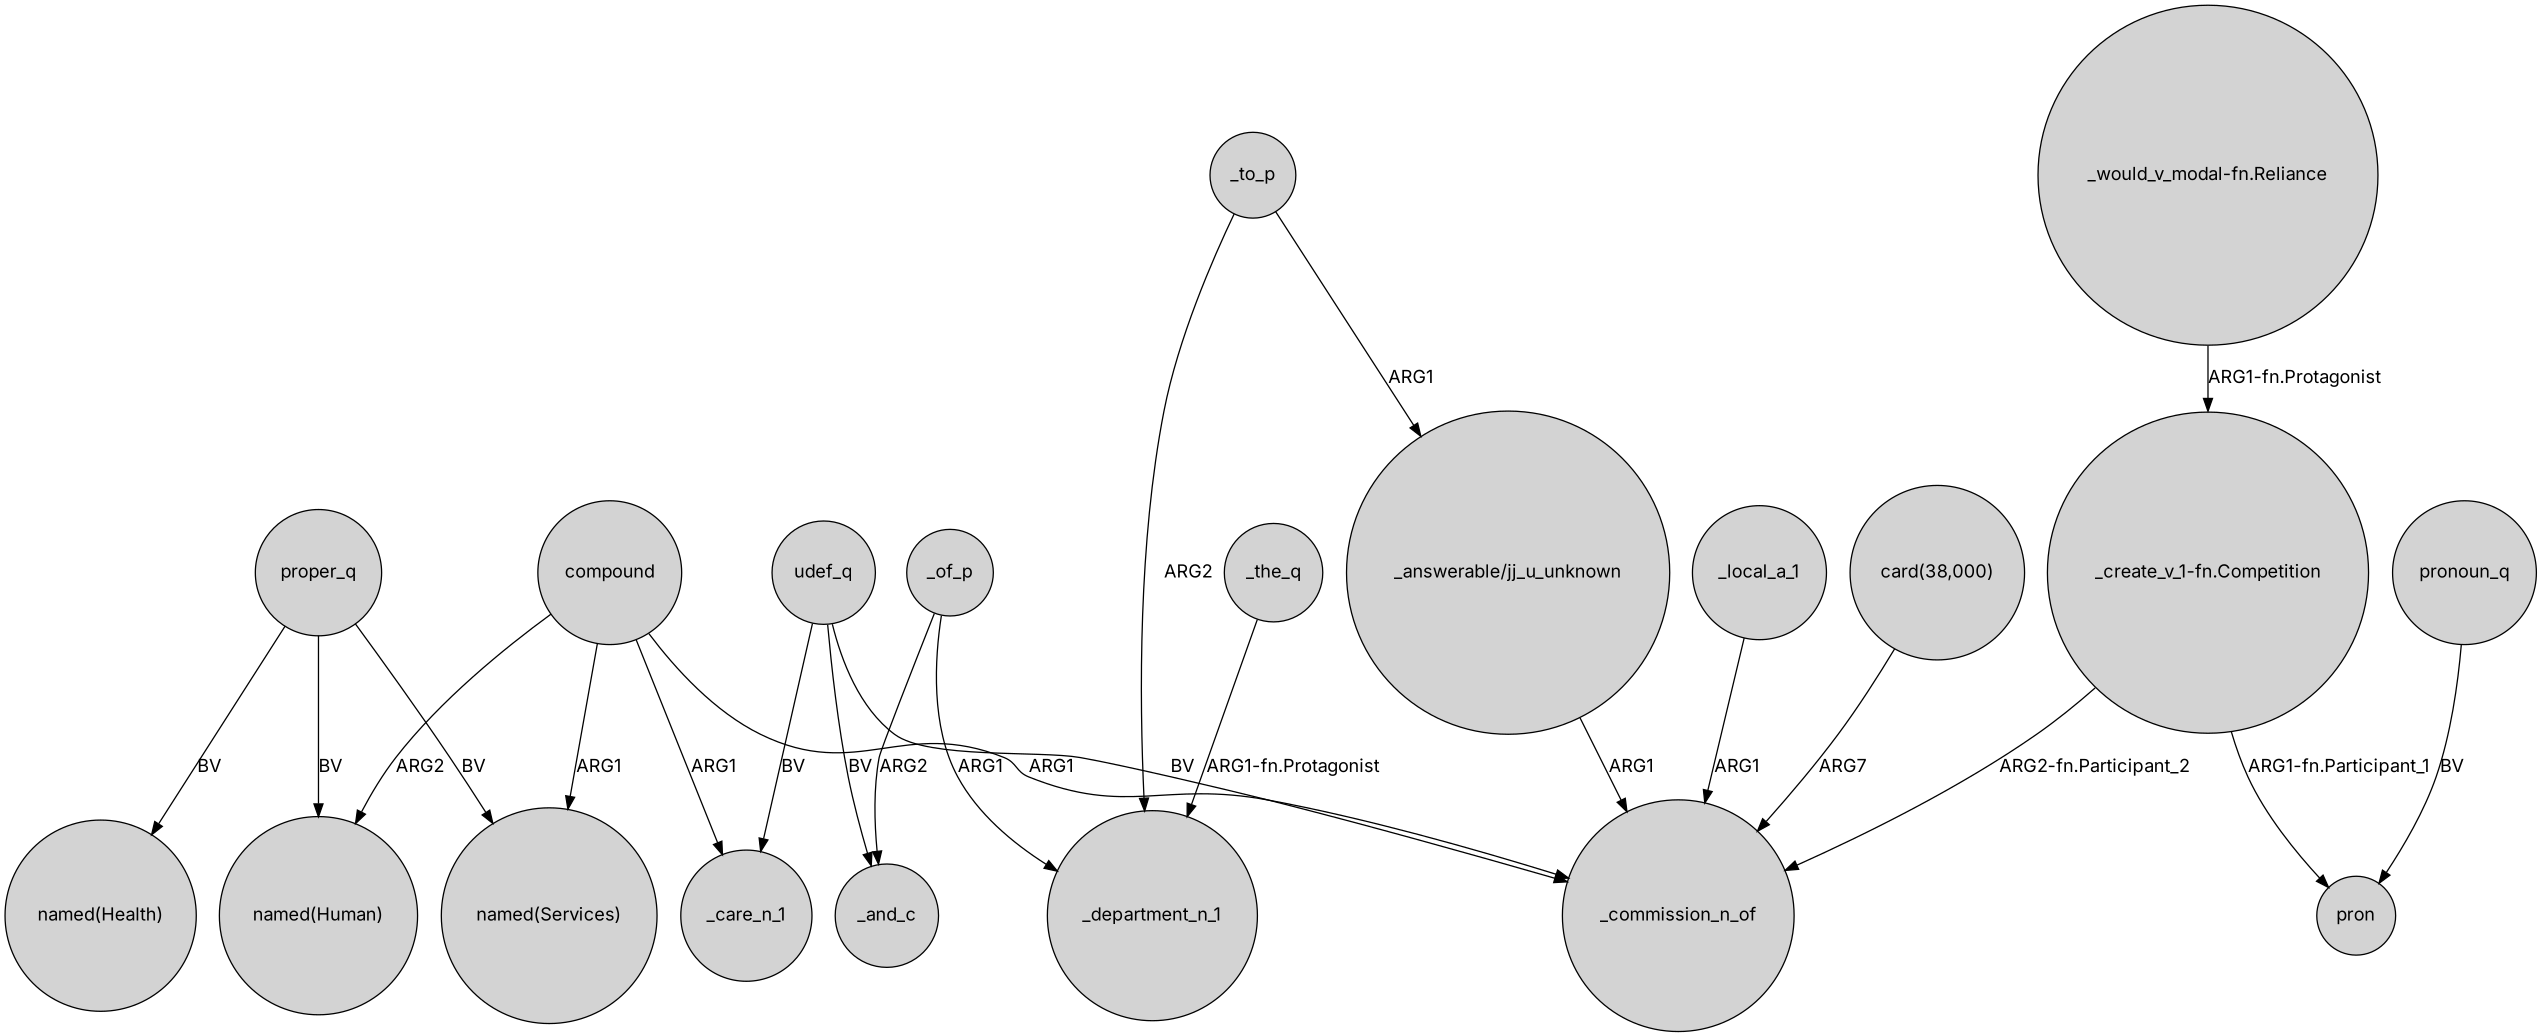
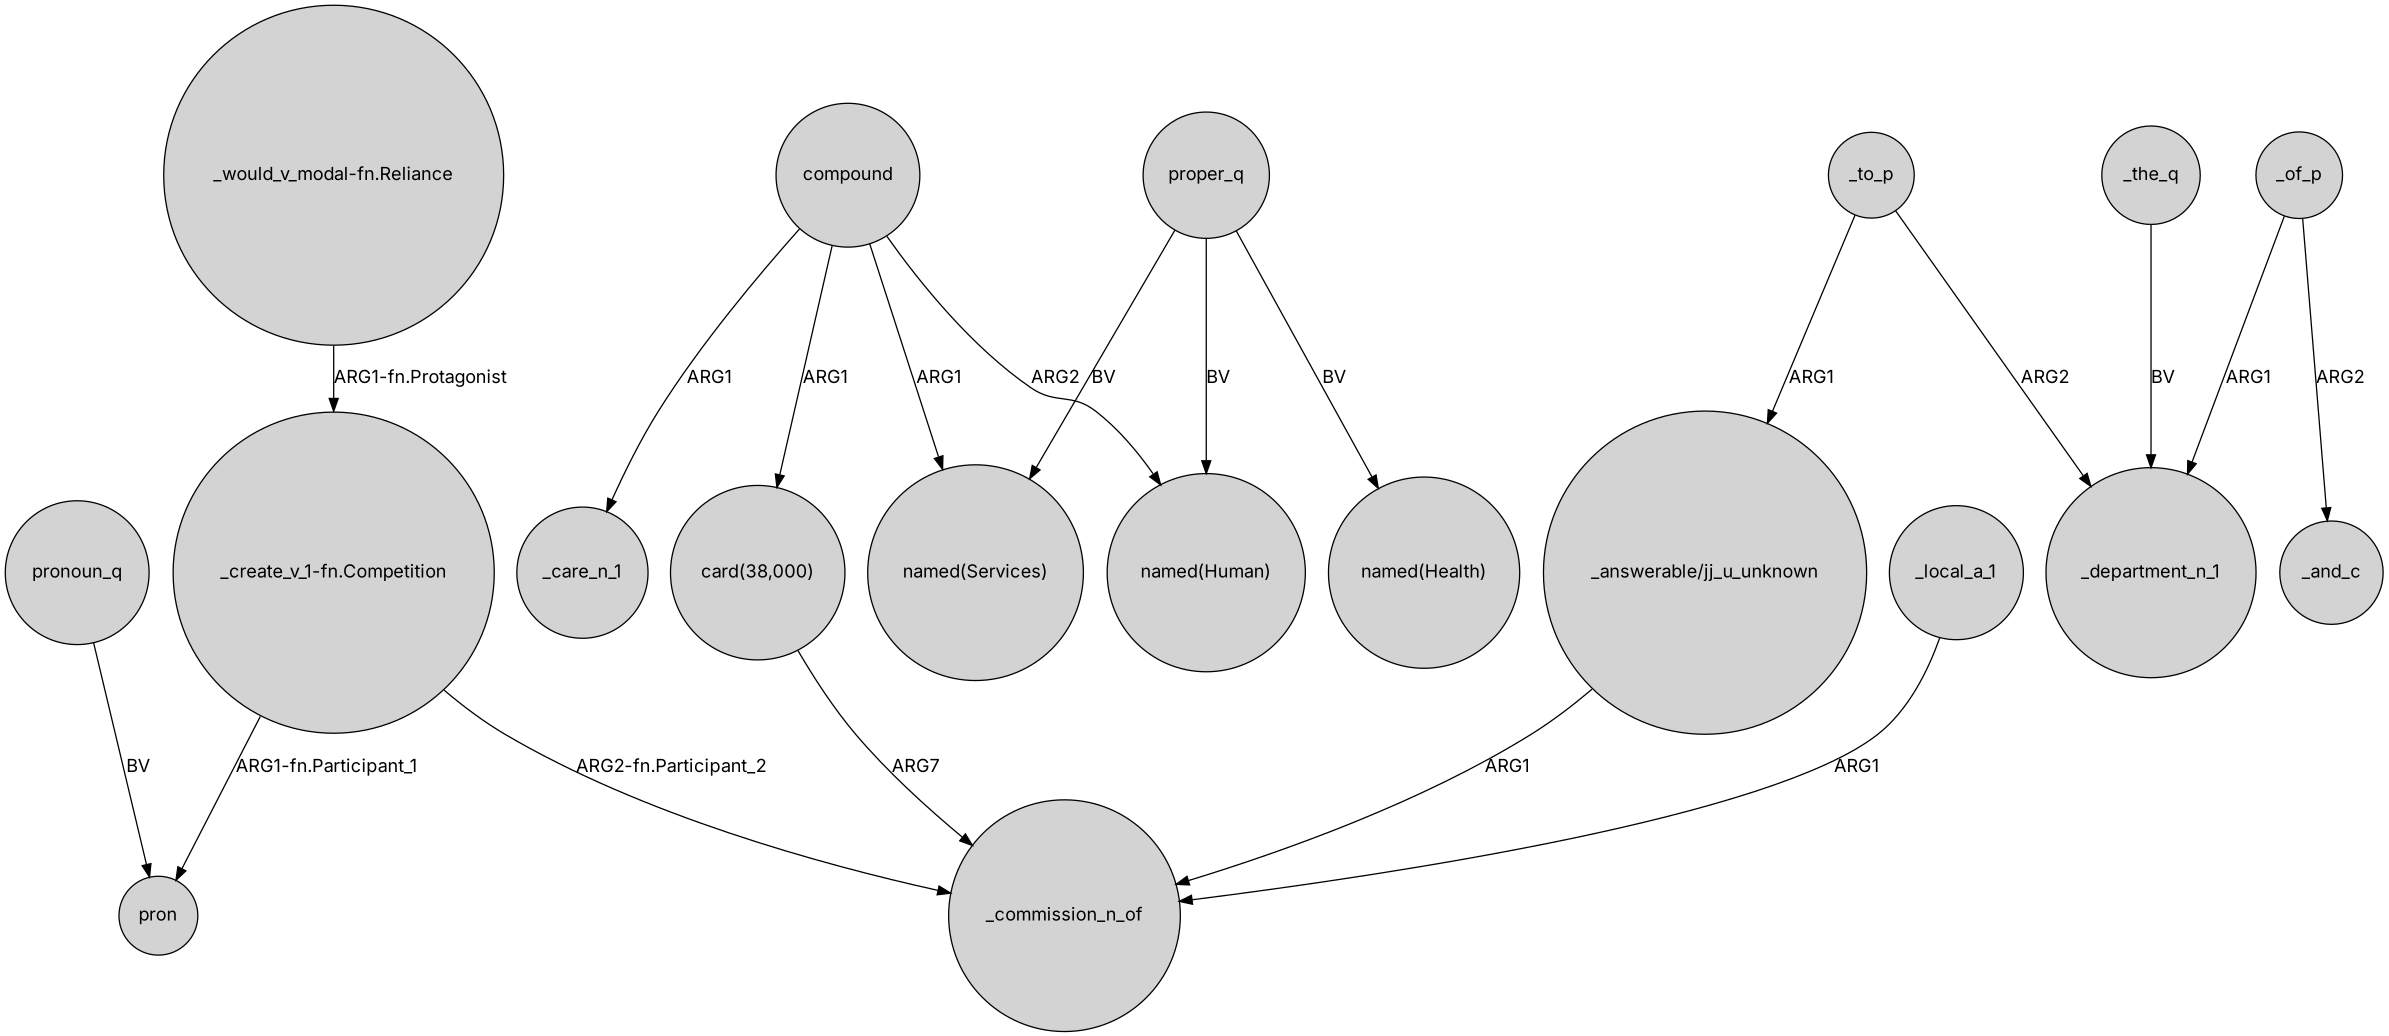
(824, 573) -> none
(1294, 767) -> (2163, 378)
(1080, 792) -> (806, 360)
